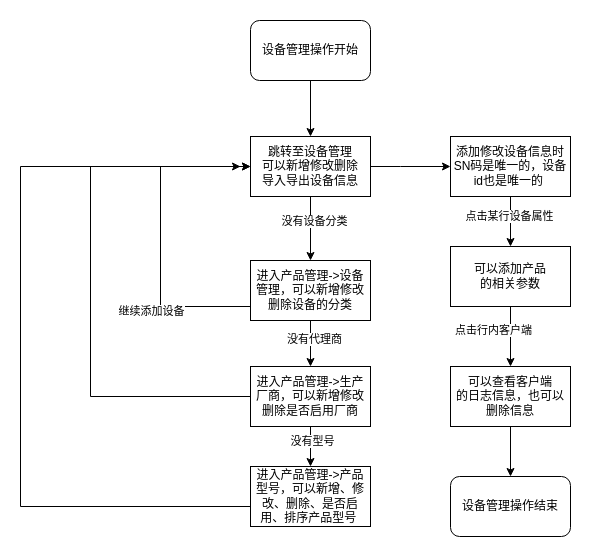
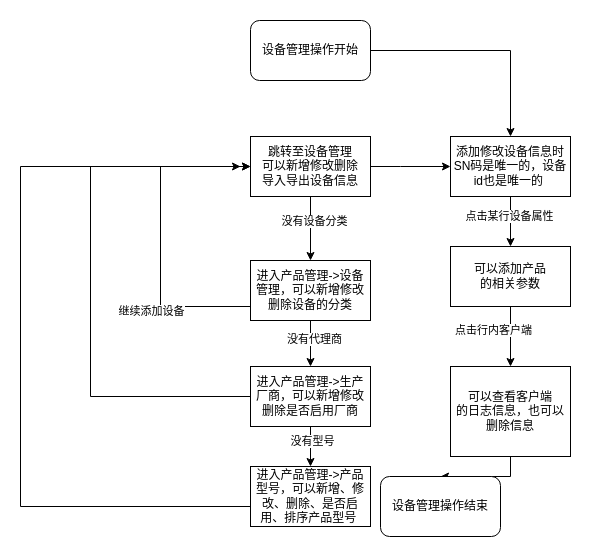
(311, 105) -> (480, 51)
(511, 397) -> (511, 412)
(511, 507) -> (441, 507)
